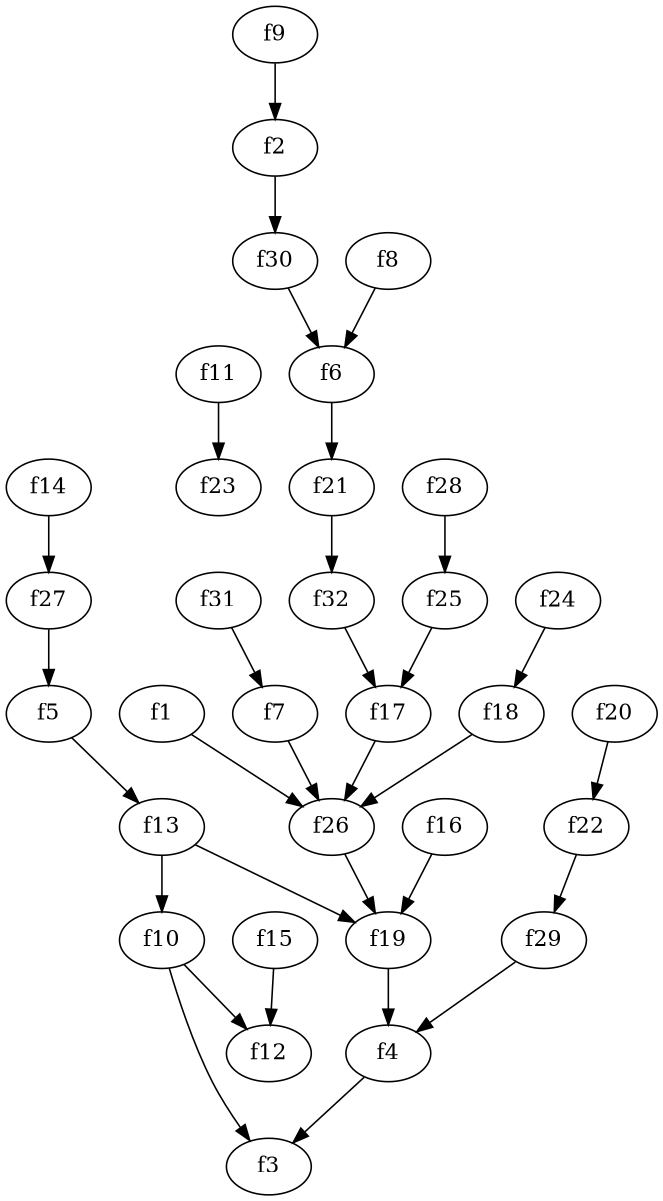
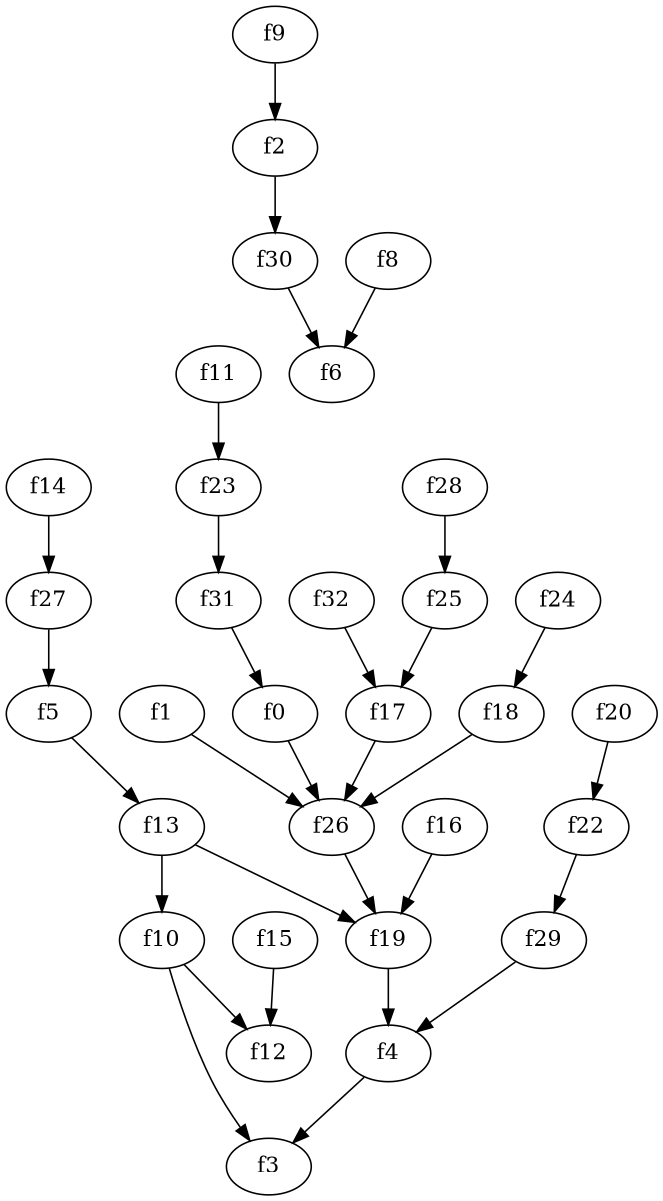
(332, 487) -> none
none -> (219, 536)
(275, 714) -> (275, 714)
